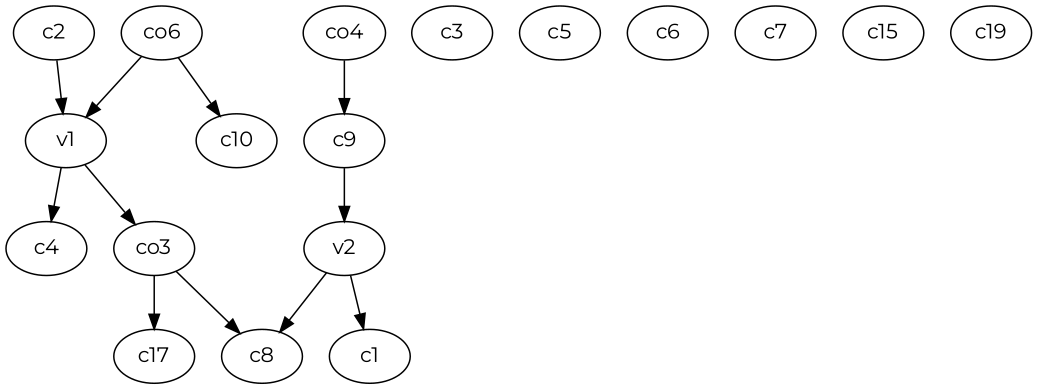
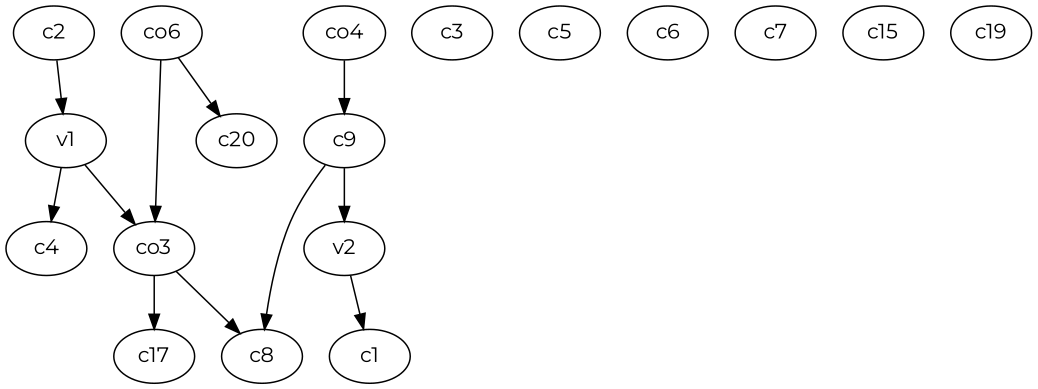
(119, 81) -> (158, 133)
(237, 141) -> (237, 141)
(308, 297) -> (285, 235)
